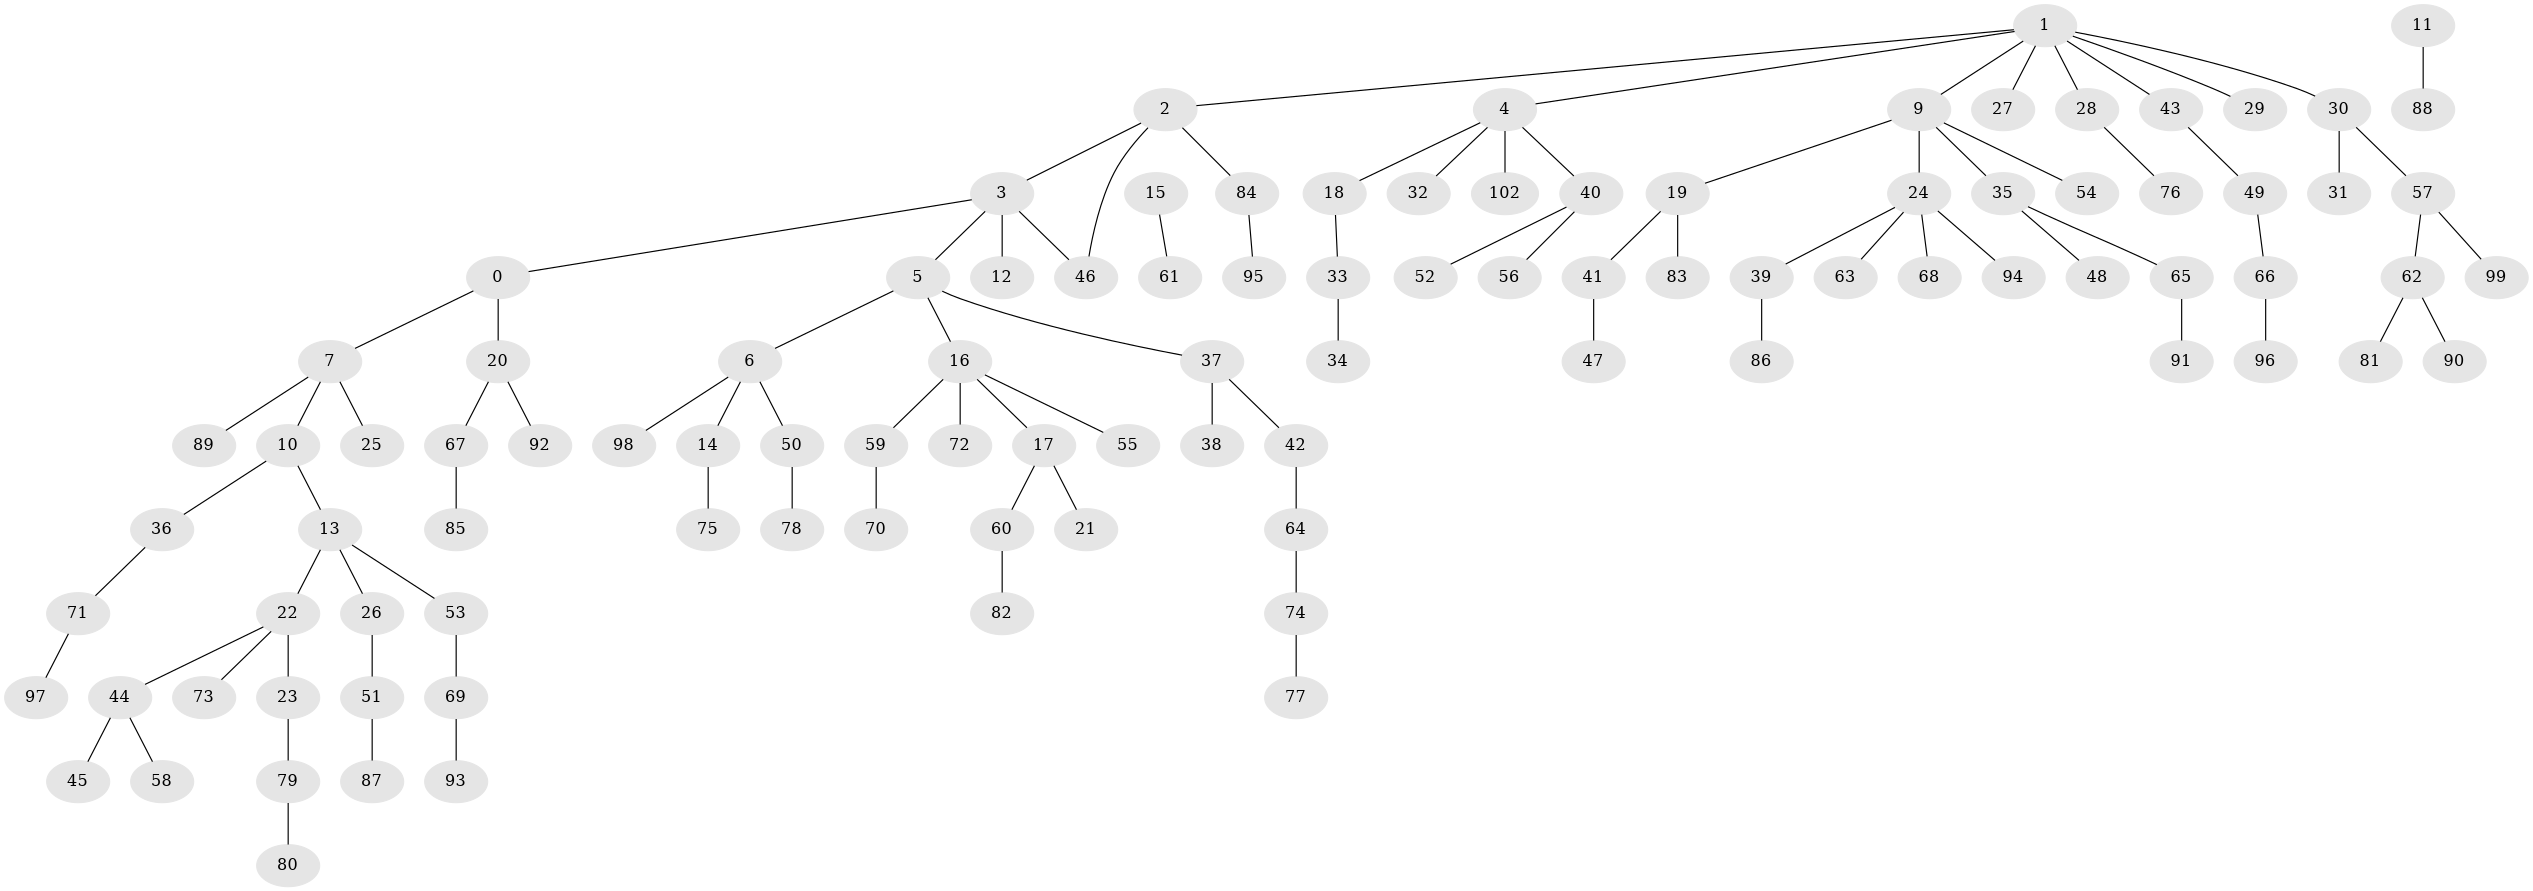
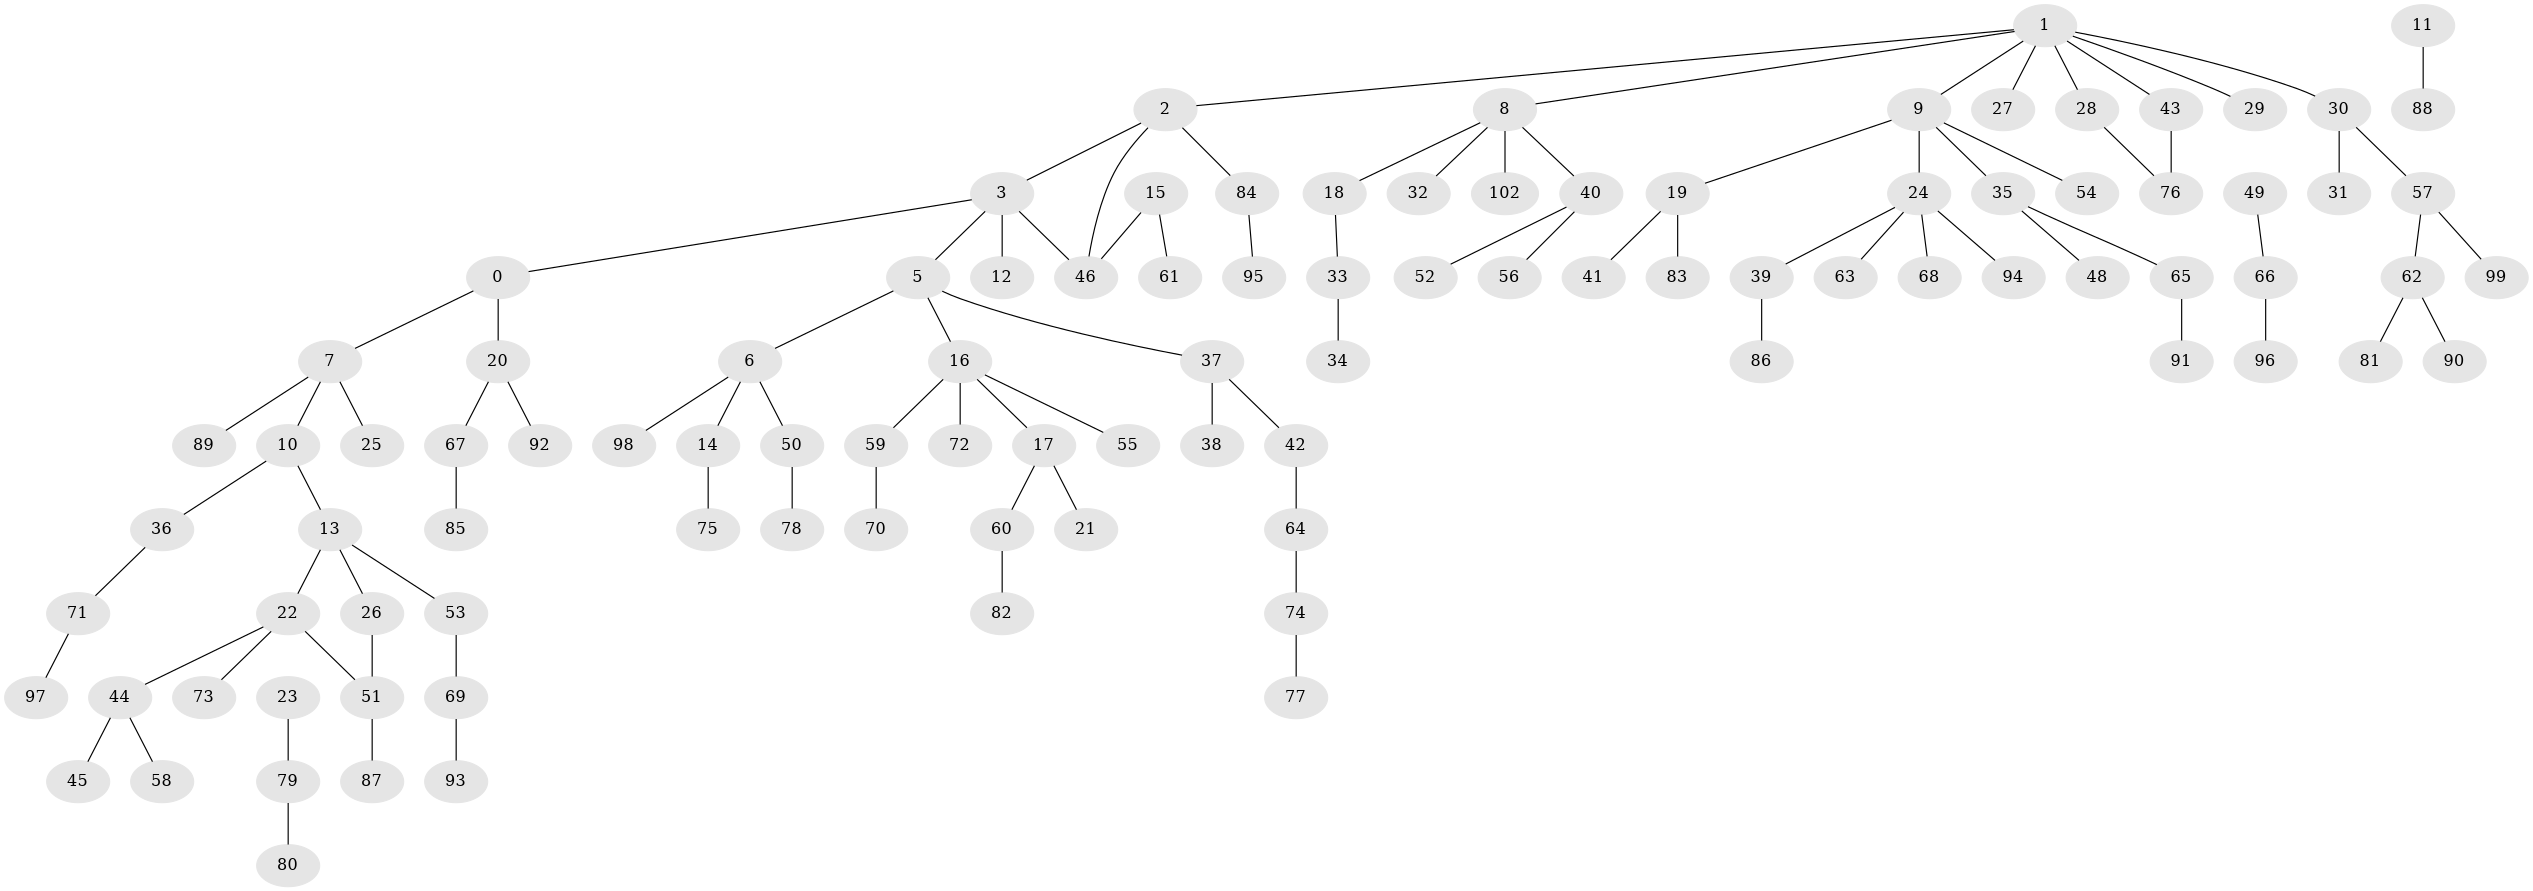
(1505, 110) -> (1505, 110)
(2213, 152) -> (2171, 152)
none -> (1121, 236)
(1594, 362) -> none
(288, 656) -> (330, 656)
